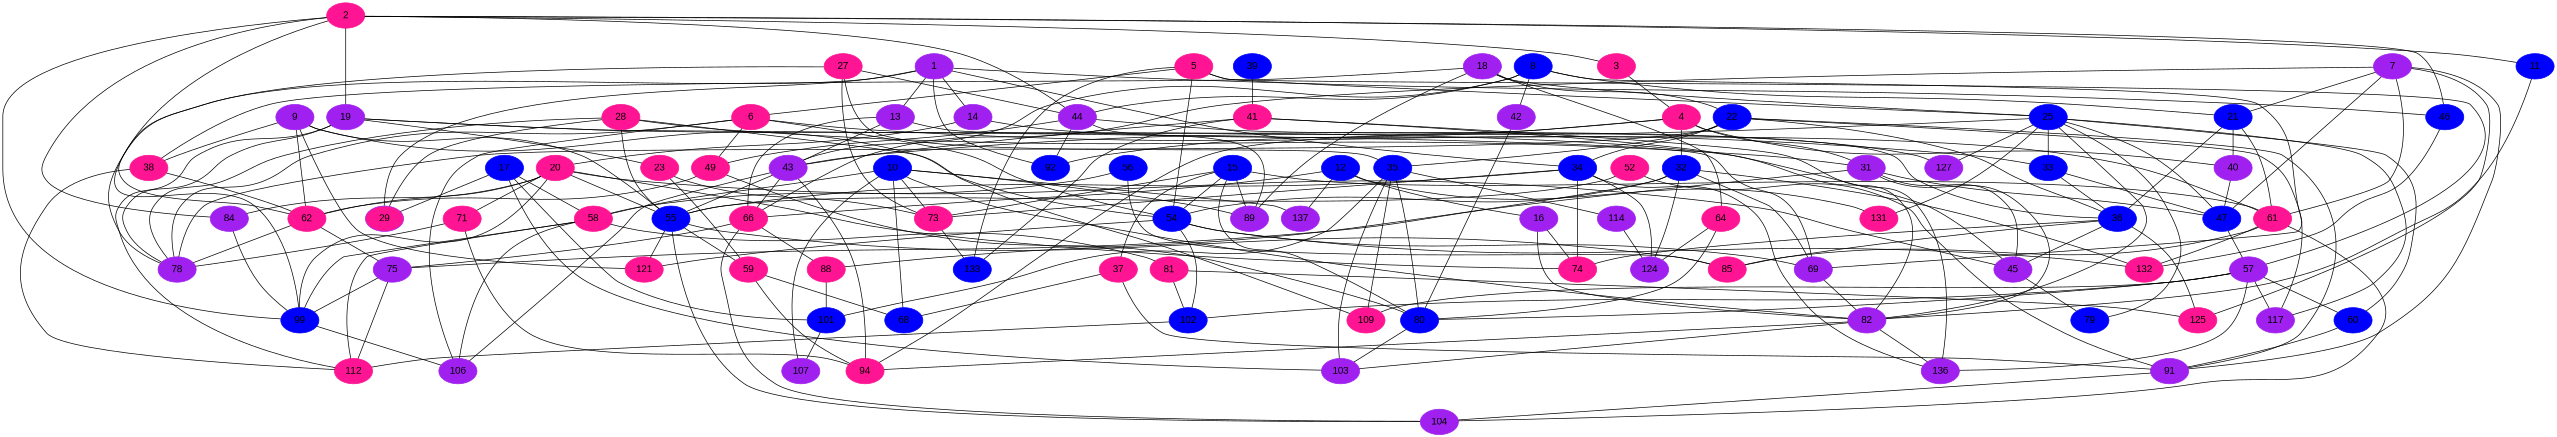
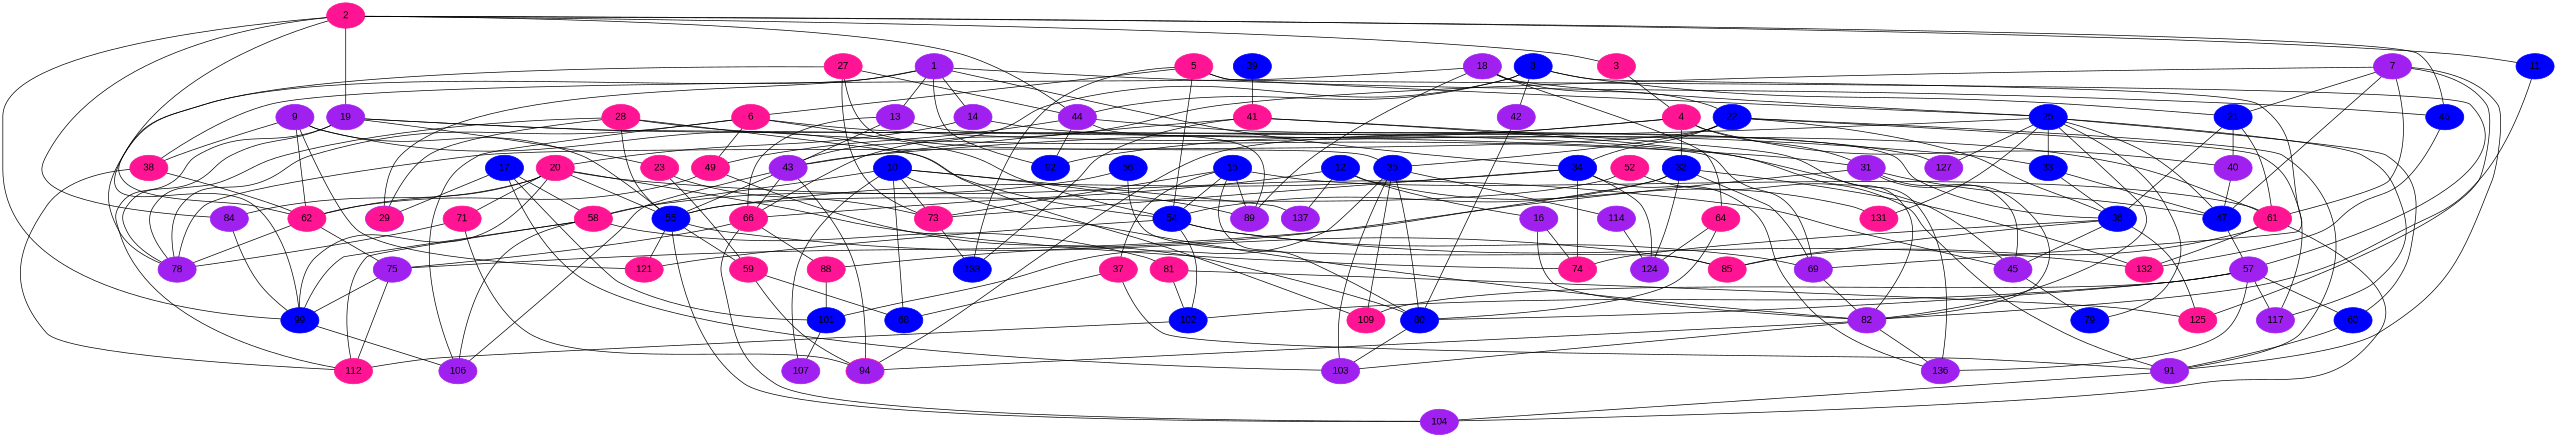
(865, 371) -> (865, 371)
